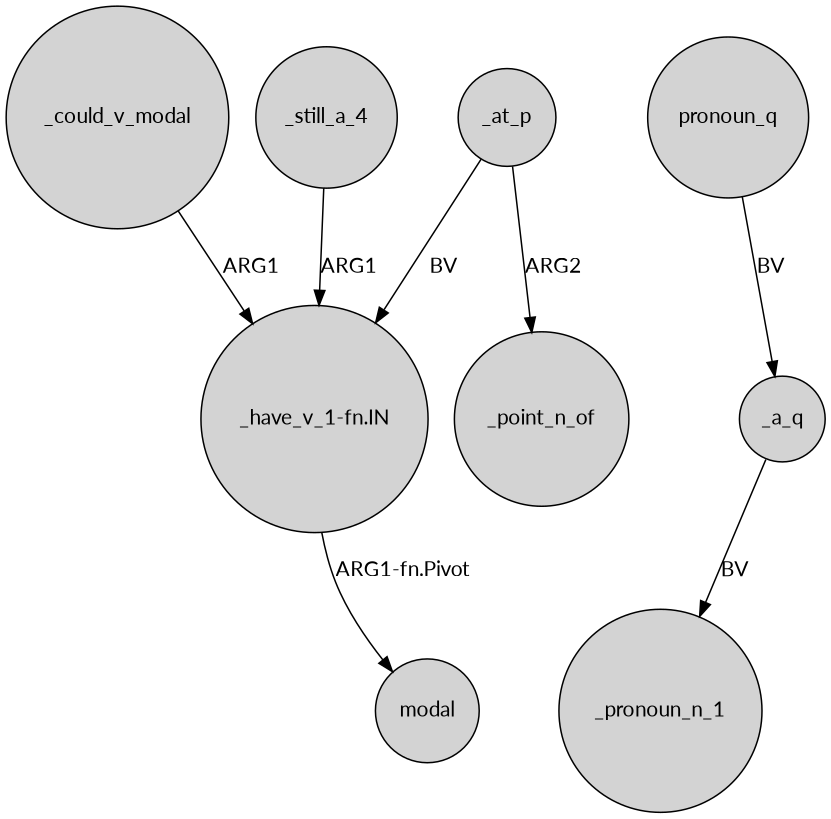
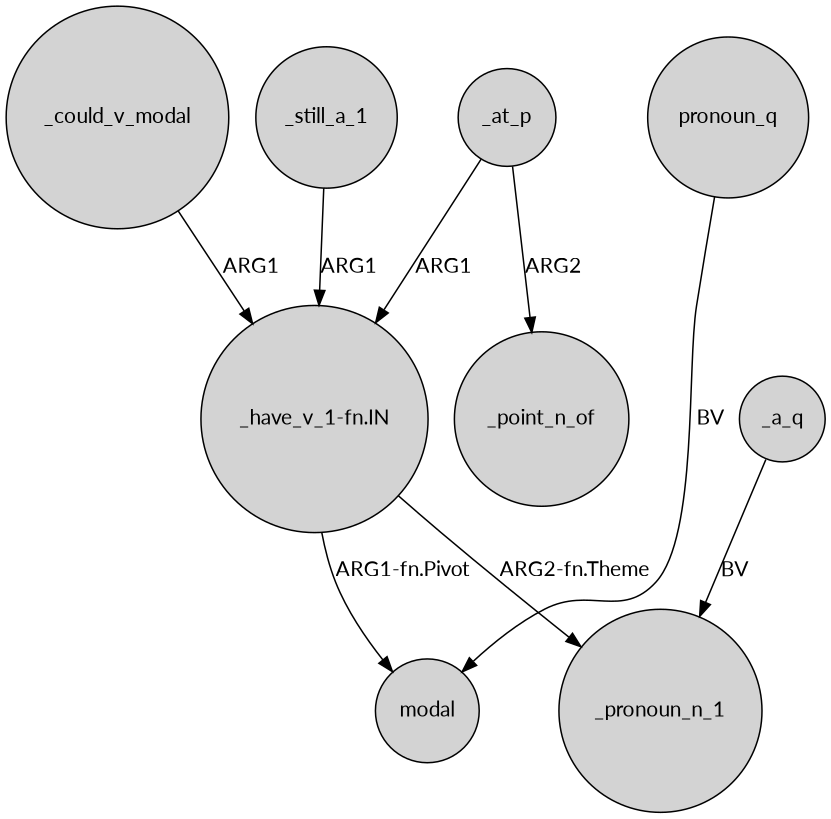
(327, 117) -> (327, 117)
(444, 267) -> (444, 267)
(757, 279) -> (684, 494)
none -> (483, 567)
